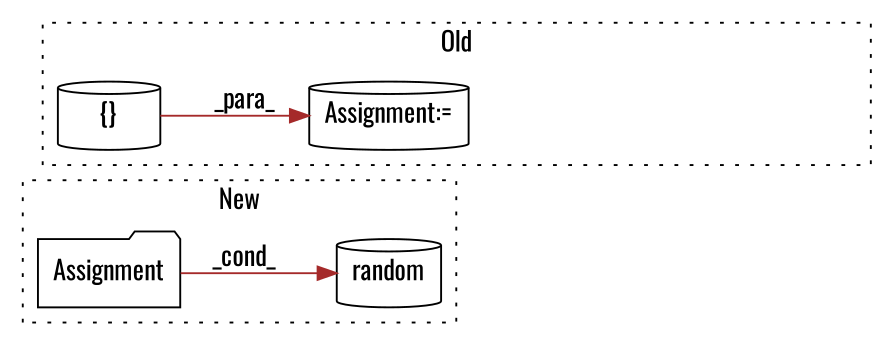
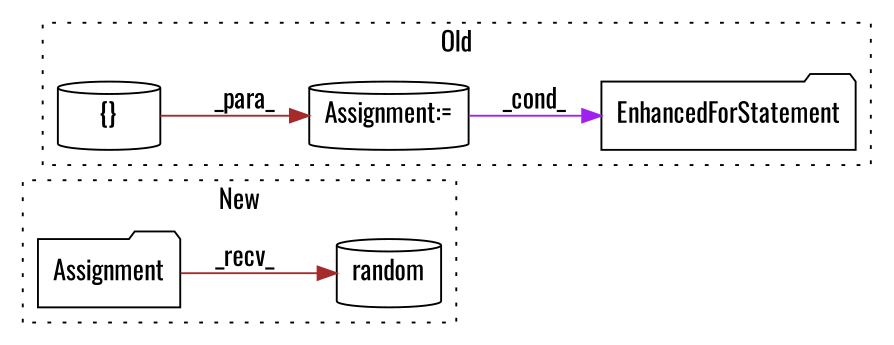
none -> (729, 116)
(245, 259) -> (245, 259)
